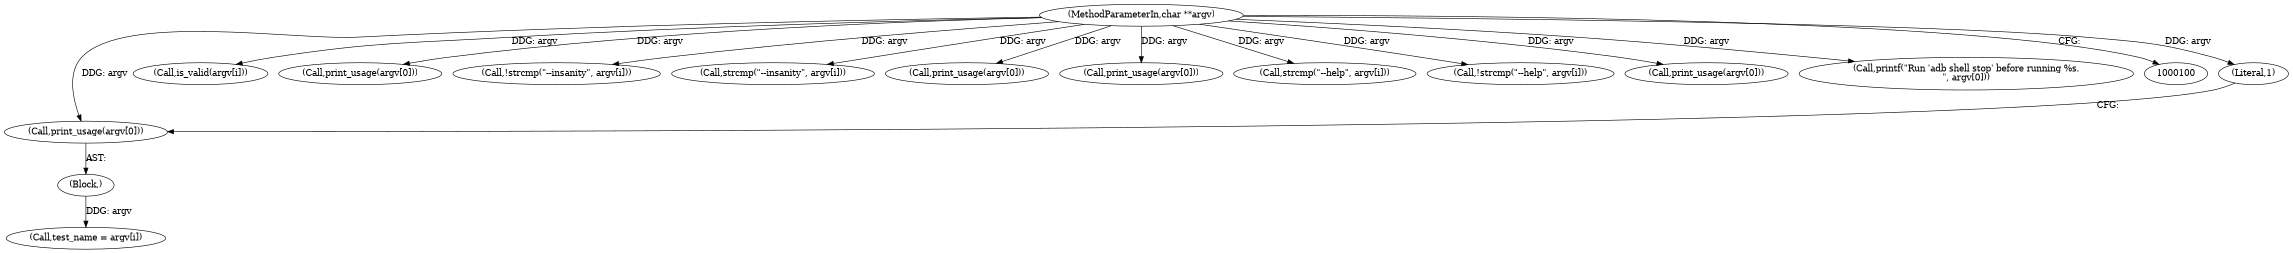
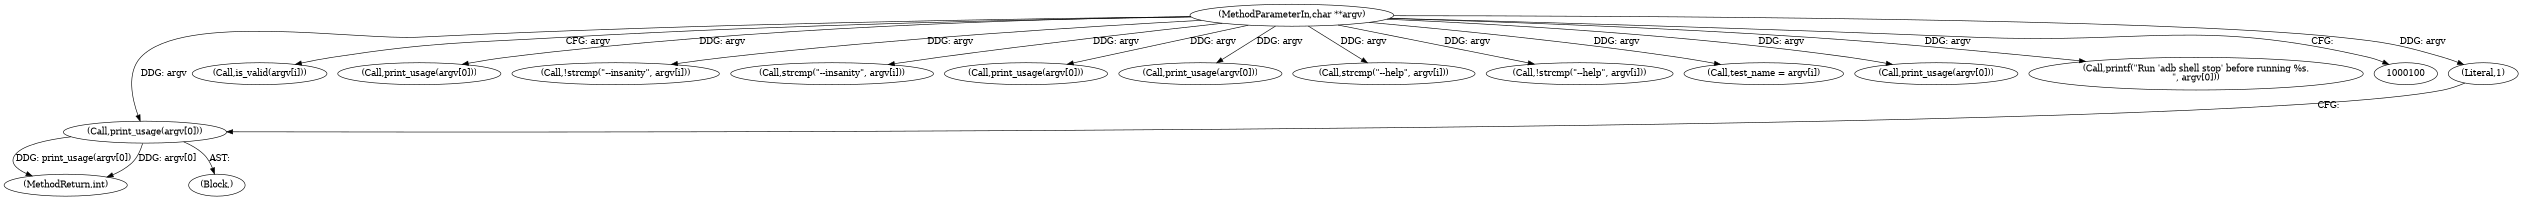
(535, 42) -> (588, 42)
none -> (66, 185)
(86, 209) -> (1542, 40)
